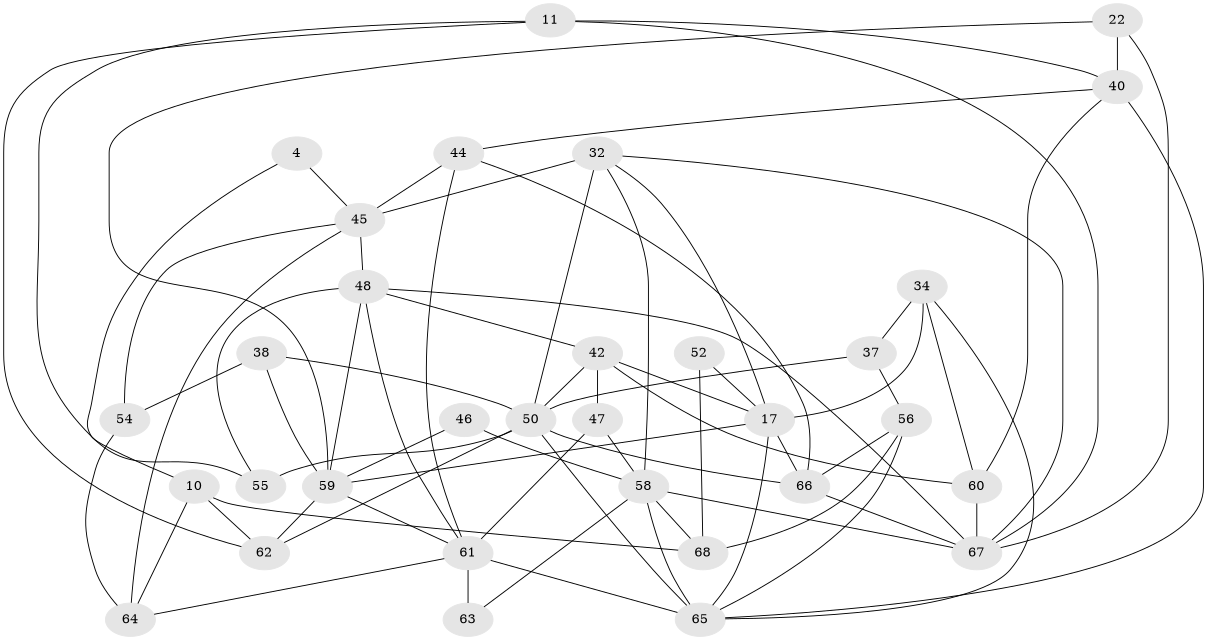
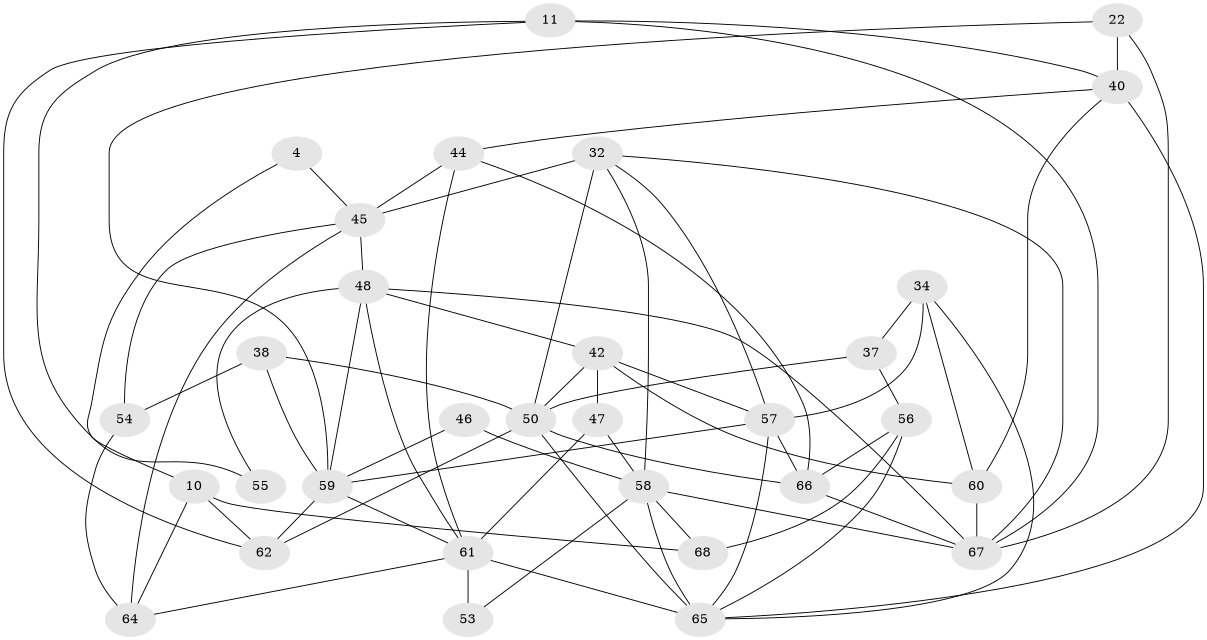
(699, 353) -> none
(770, 420) -> (770, 420)
(414, 452) -> none
(468, 620) -> (468, 620)
